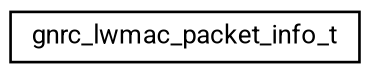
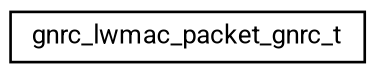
(185, 37) -> (188, 37)
